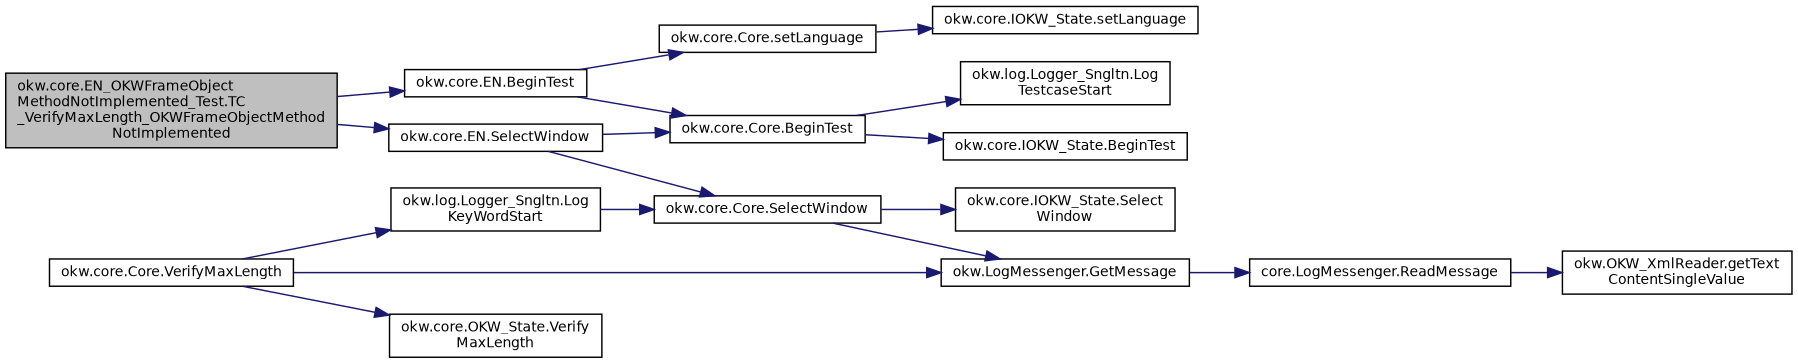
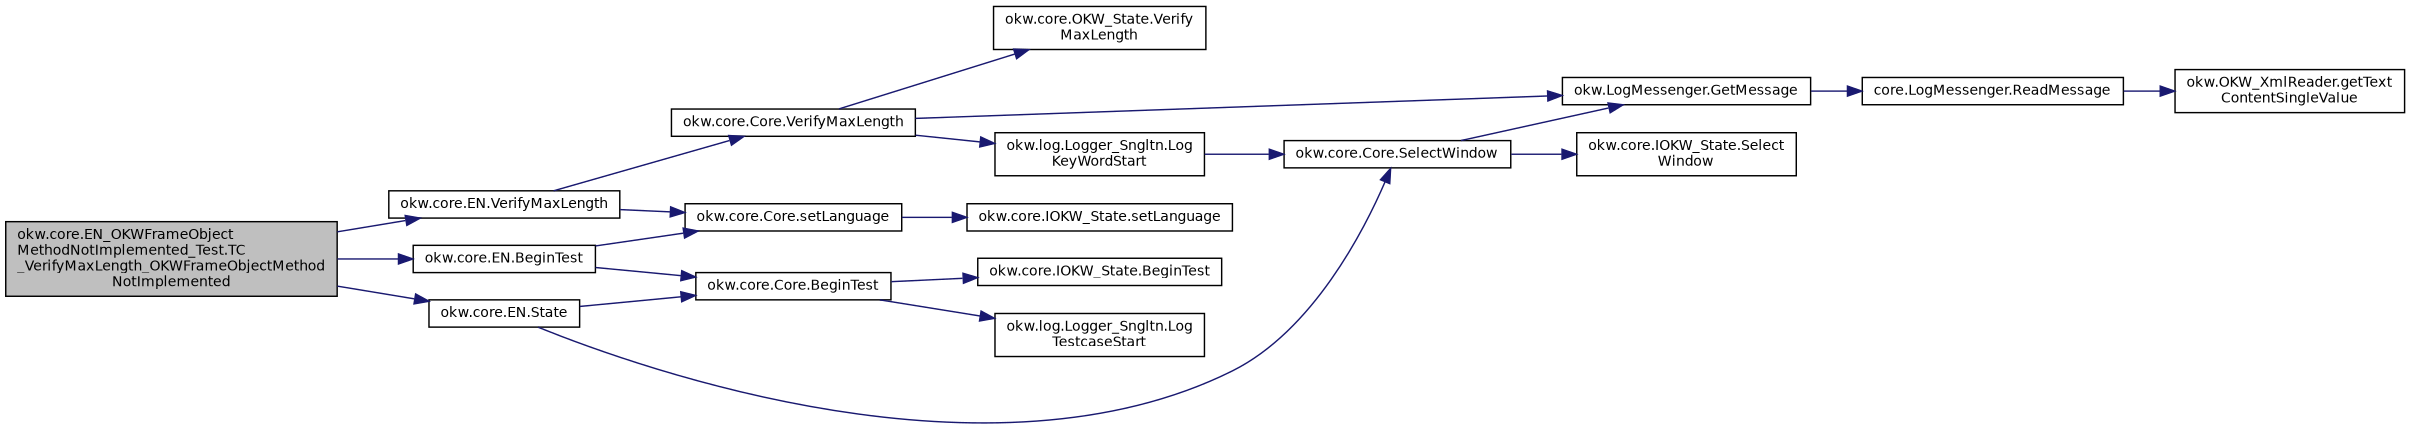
(496, 138) -> (504, 313)
none -> (504, 204)
